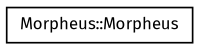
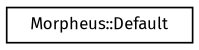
(100, 25) -> (100, 25)
